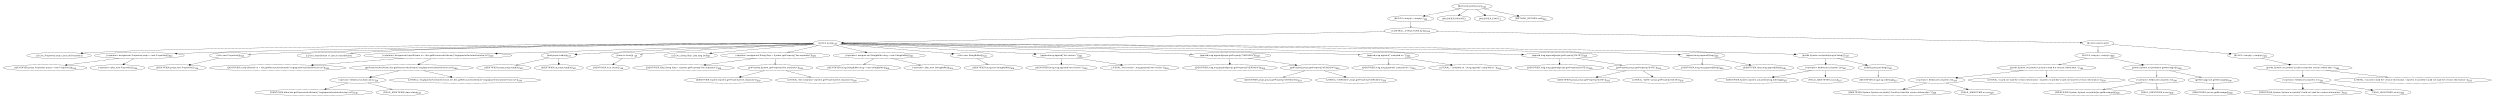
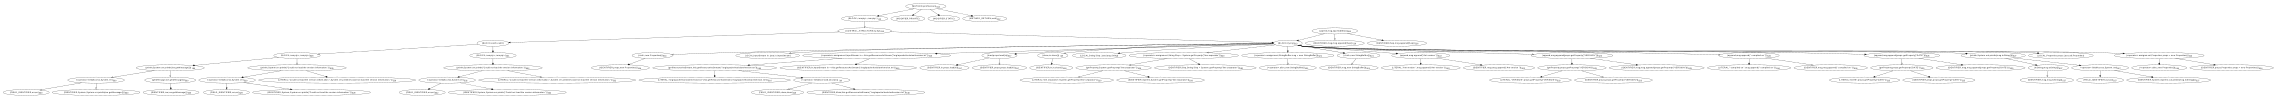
(1260, 47) -> (1312, 37)
(858, 68) -> none
